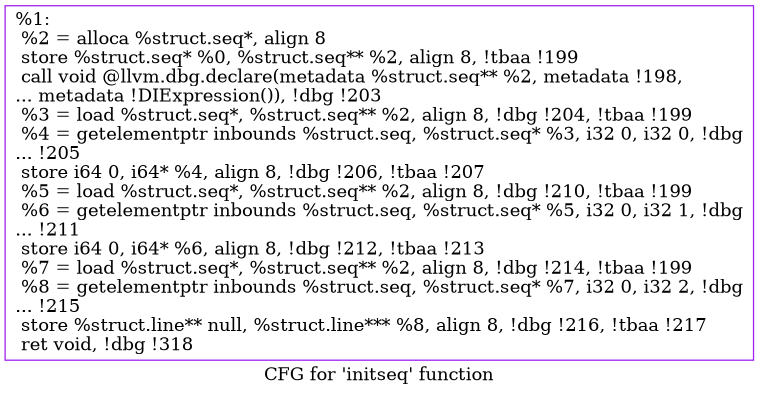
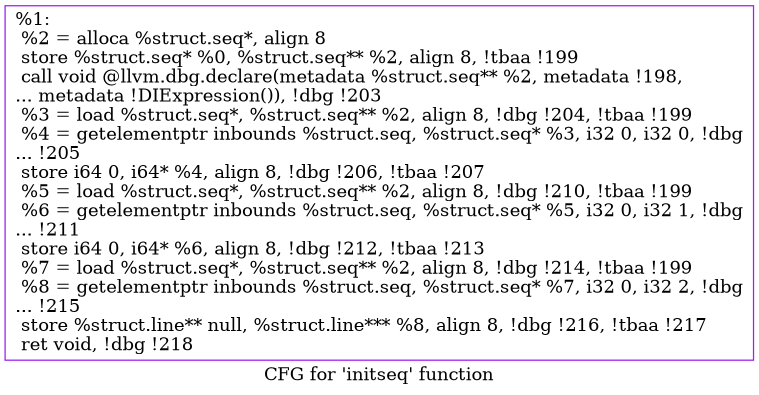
(105, 345) -> (105, 345)
